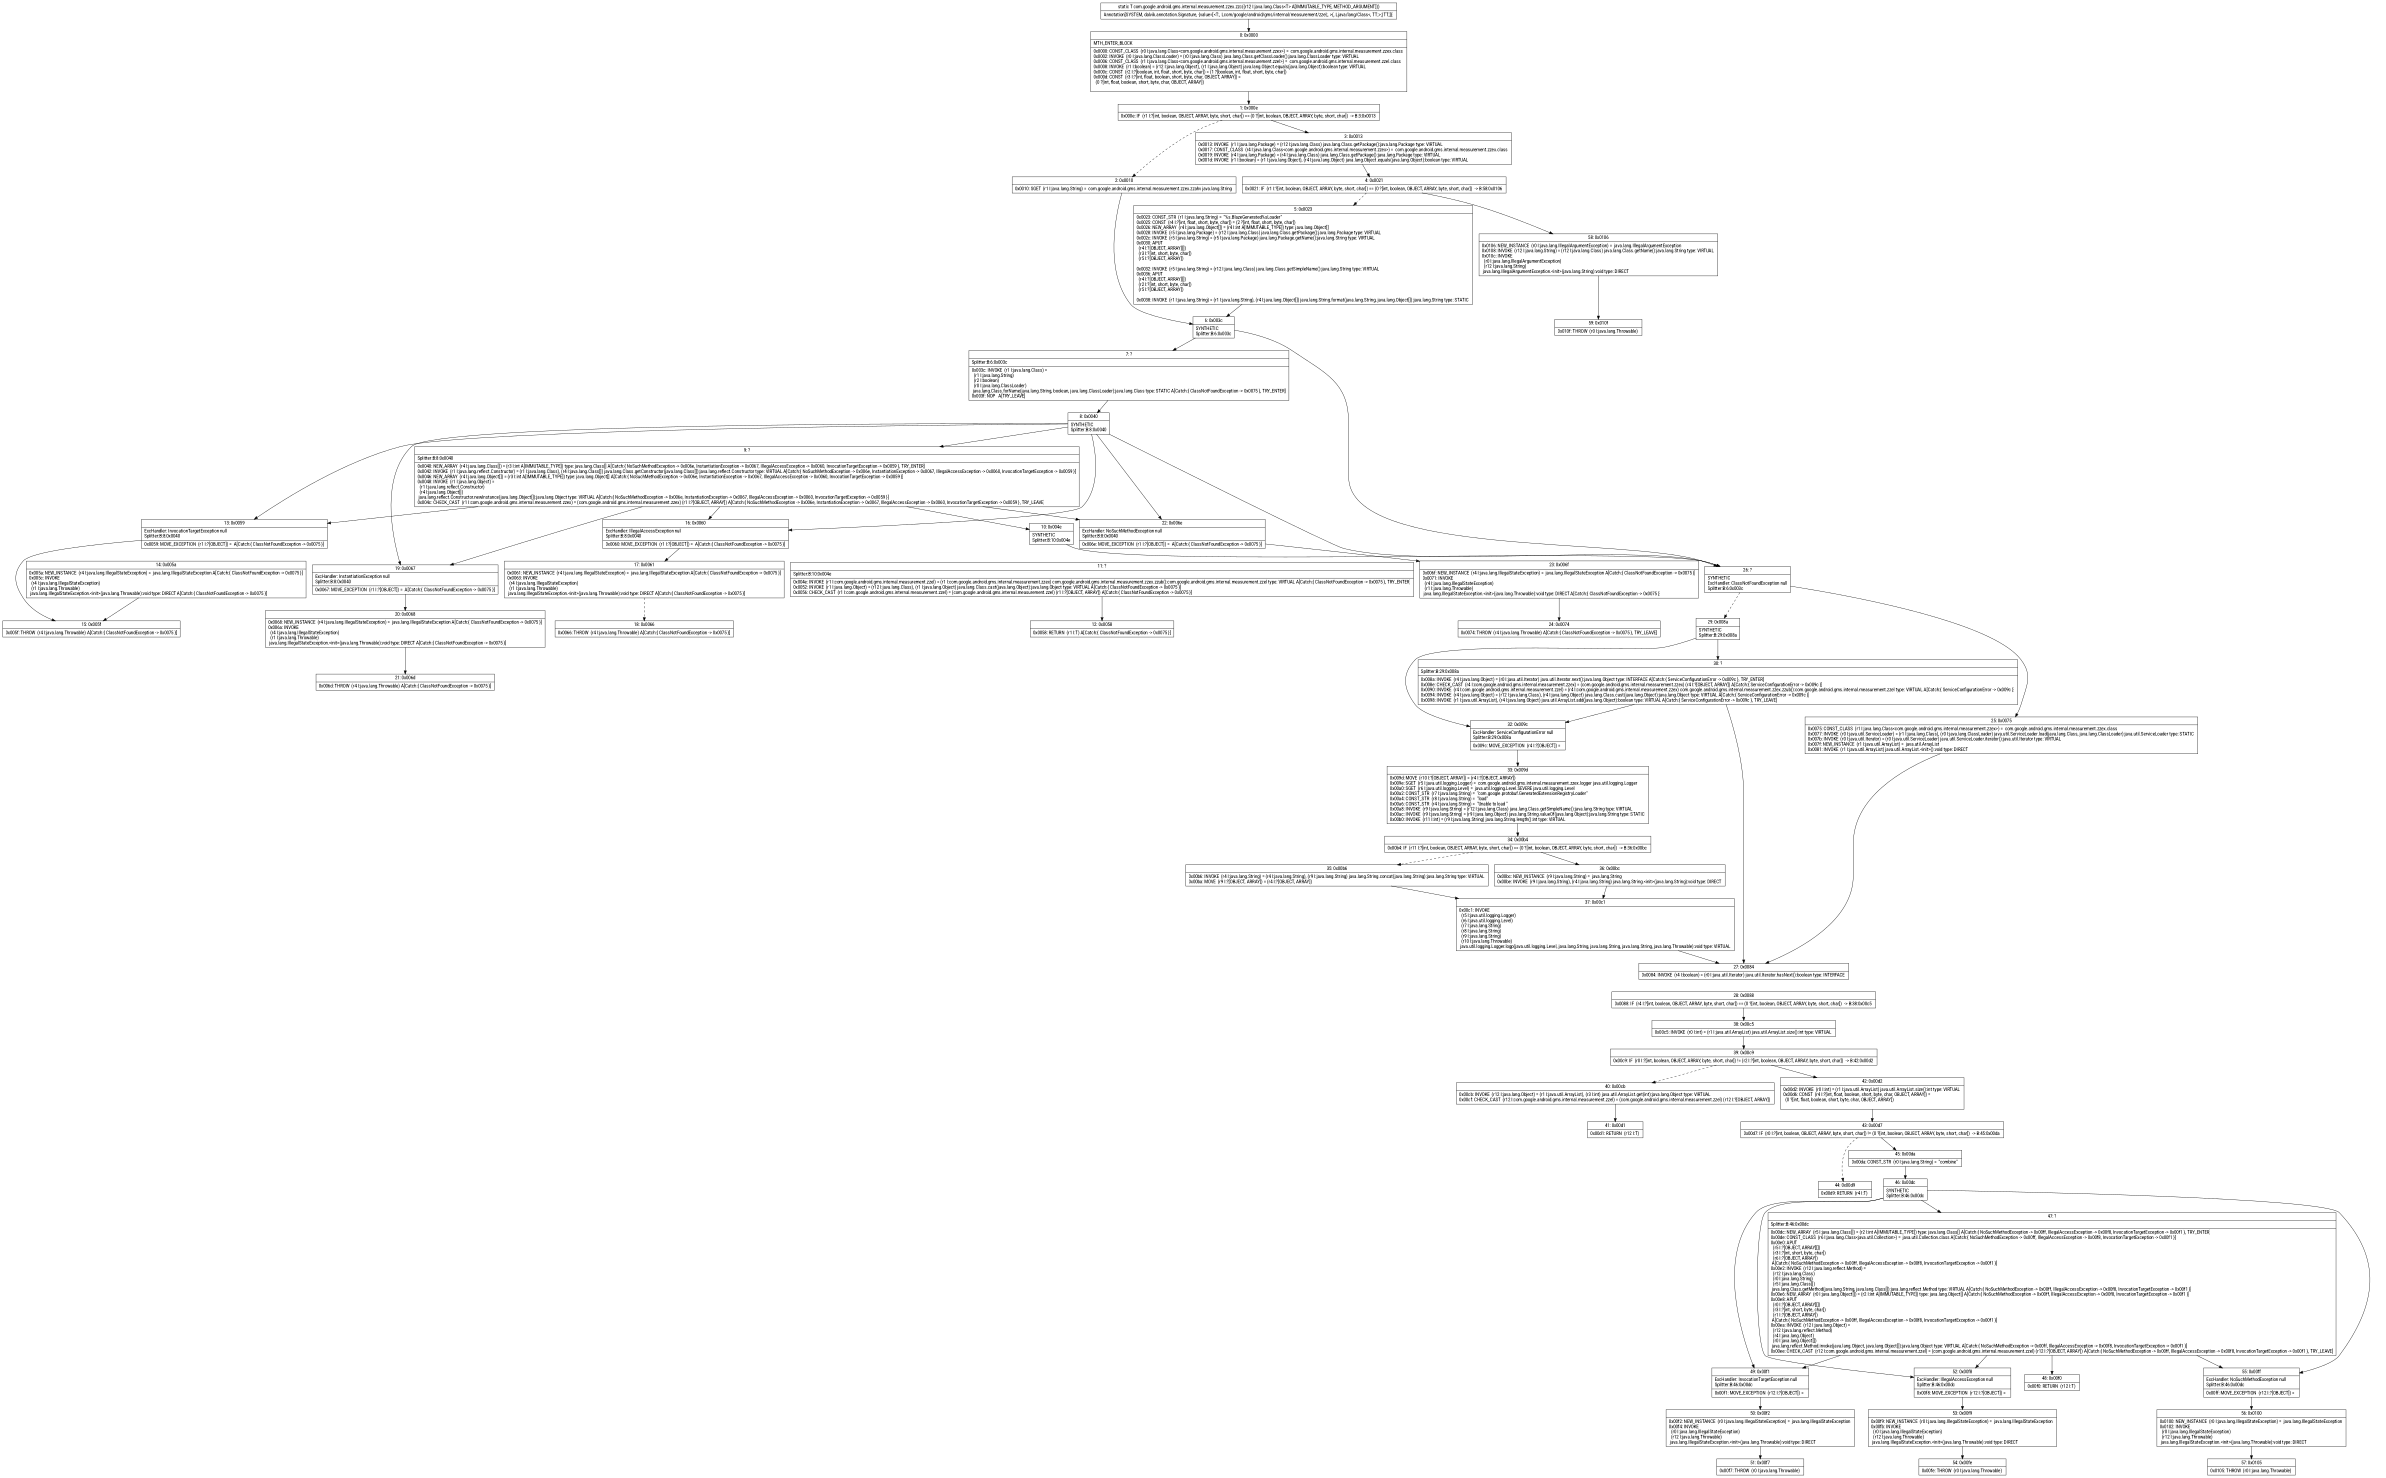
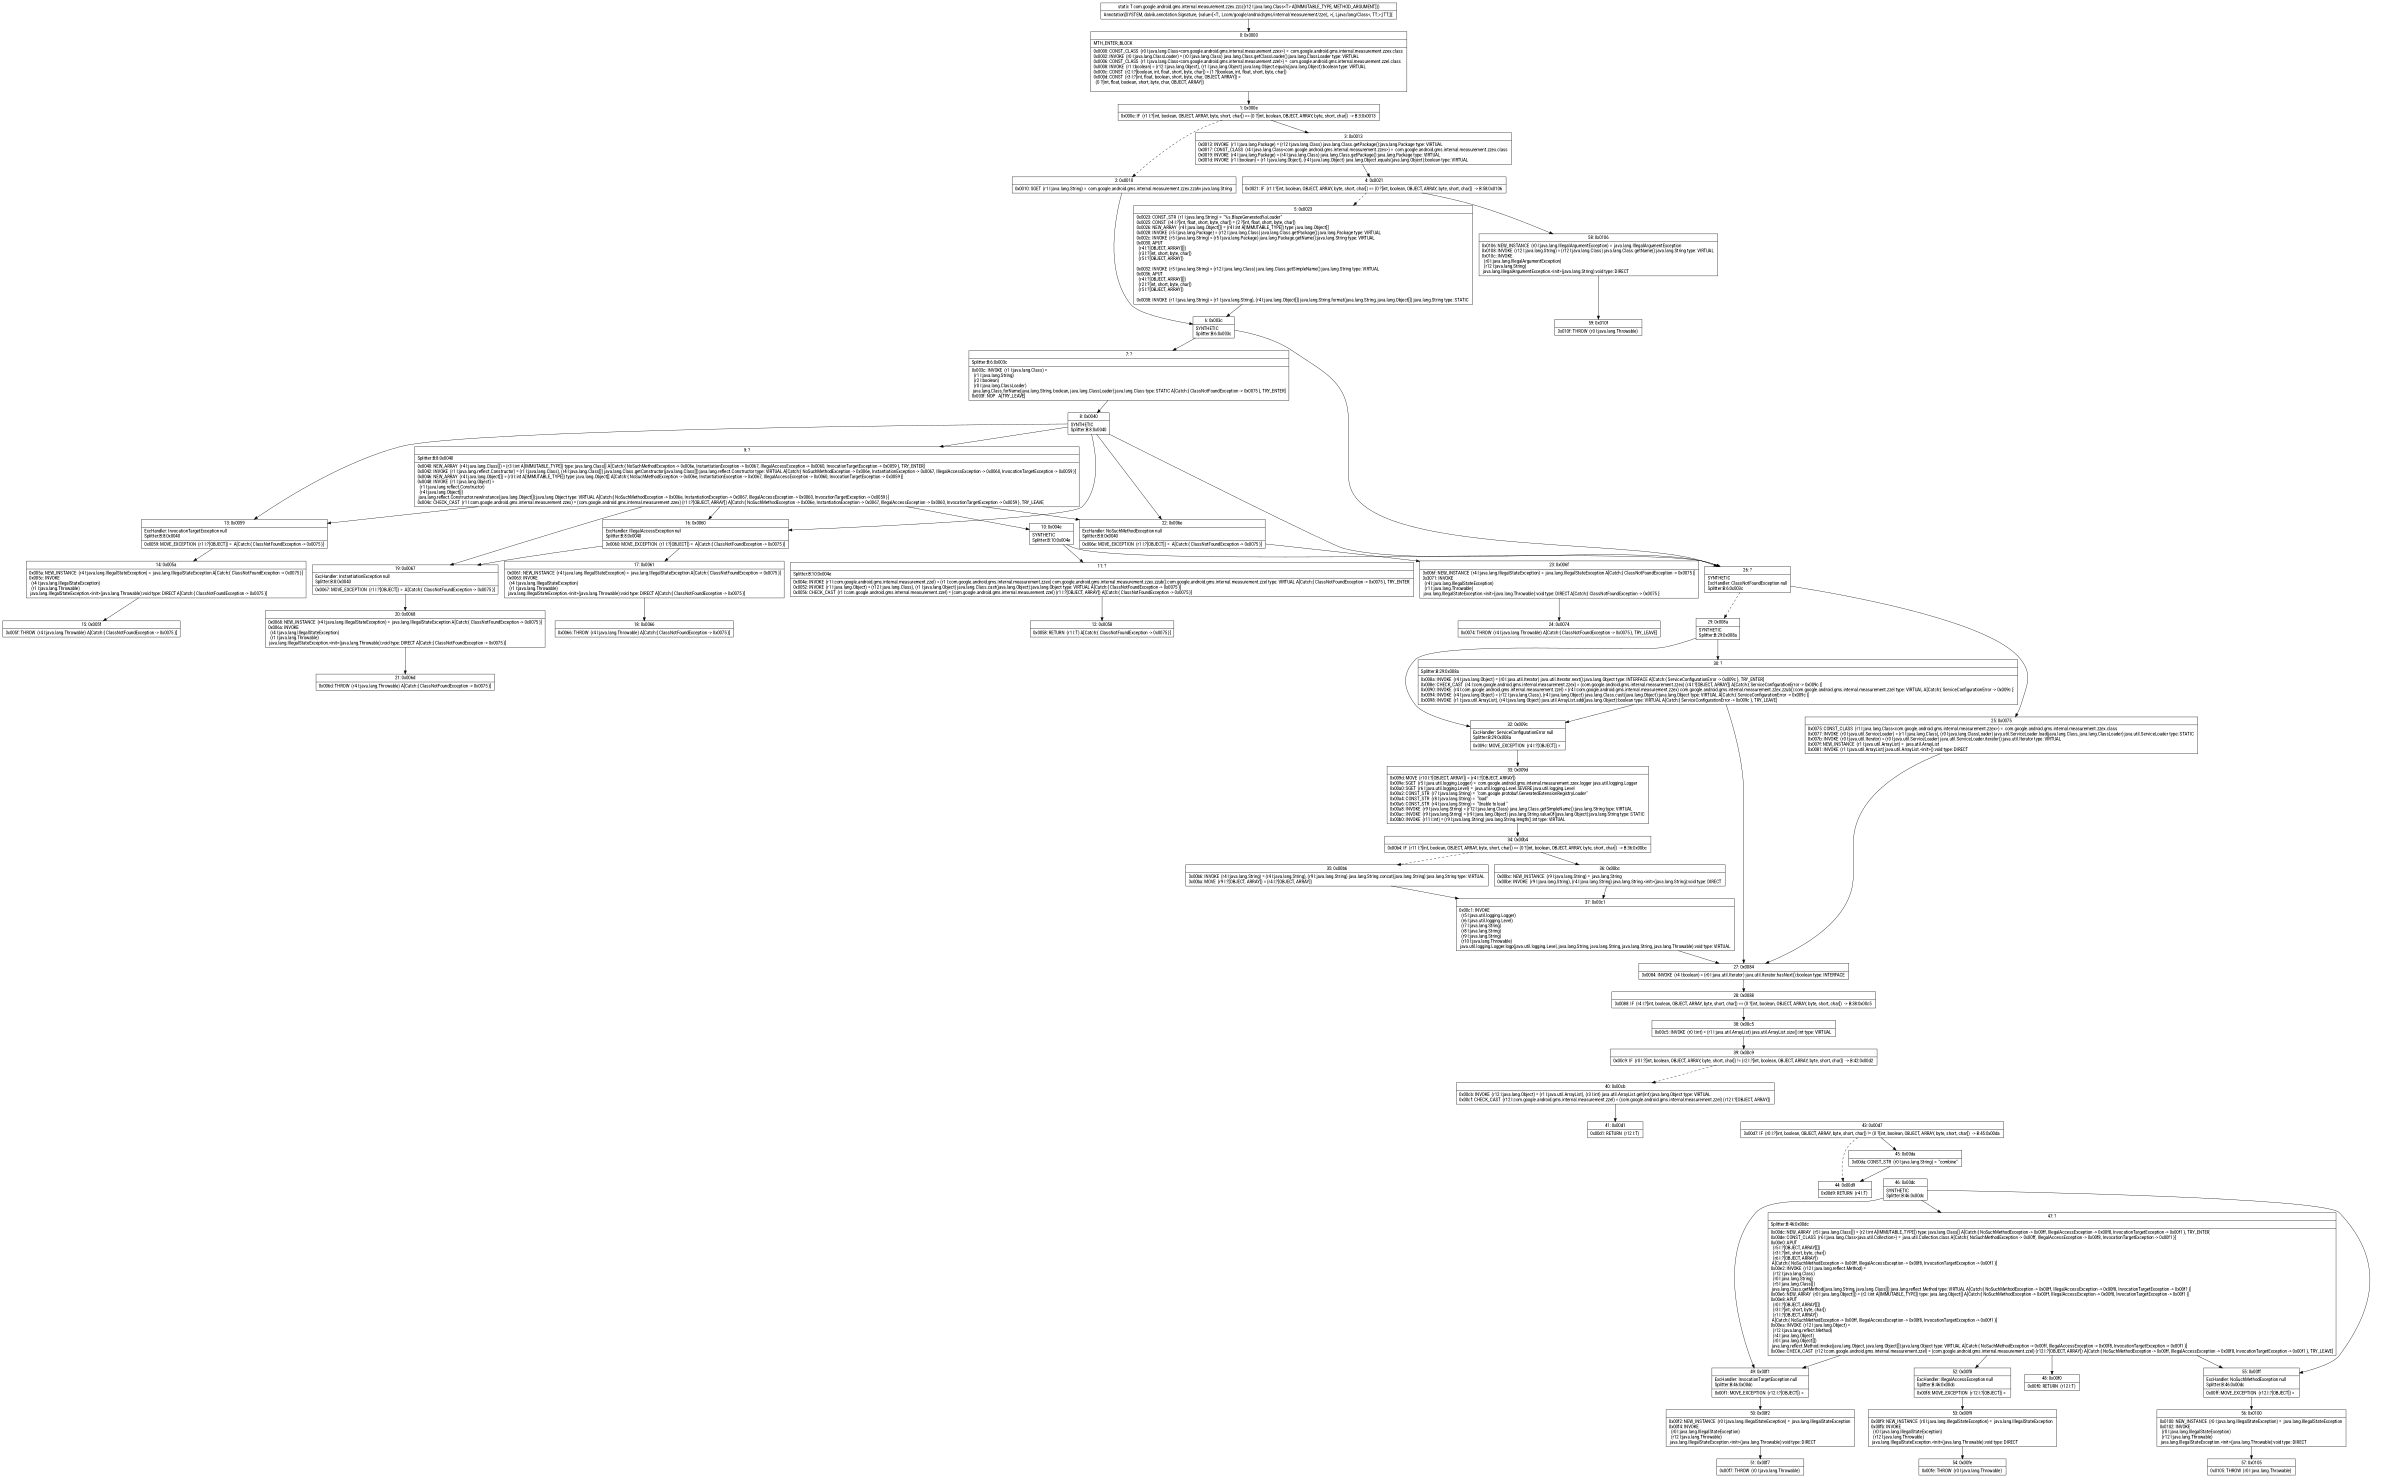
(679, 427) -> (542, 555)
none -> (1072, 552)
(43, 553) -> (205, 554)
(1439, 578) -> (1439, 578)
(644, 608) -> (644, 608)
none -> (1744, 984)
(1872, 1093) -> none
(1905, 1171) -> (1877, 1173)
(1758, 1297) -> none
